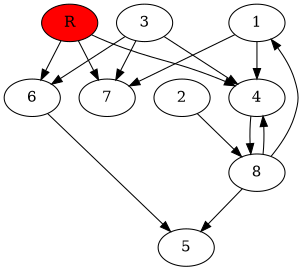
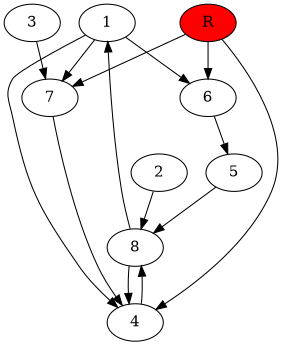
(94, 57) -> (153, 57)
(200, 60) -> (76, 210)
(225, 206) -> (189, 207)
